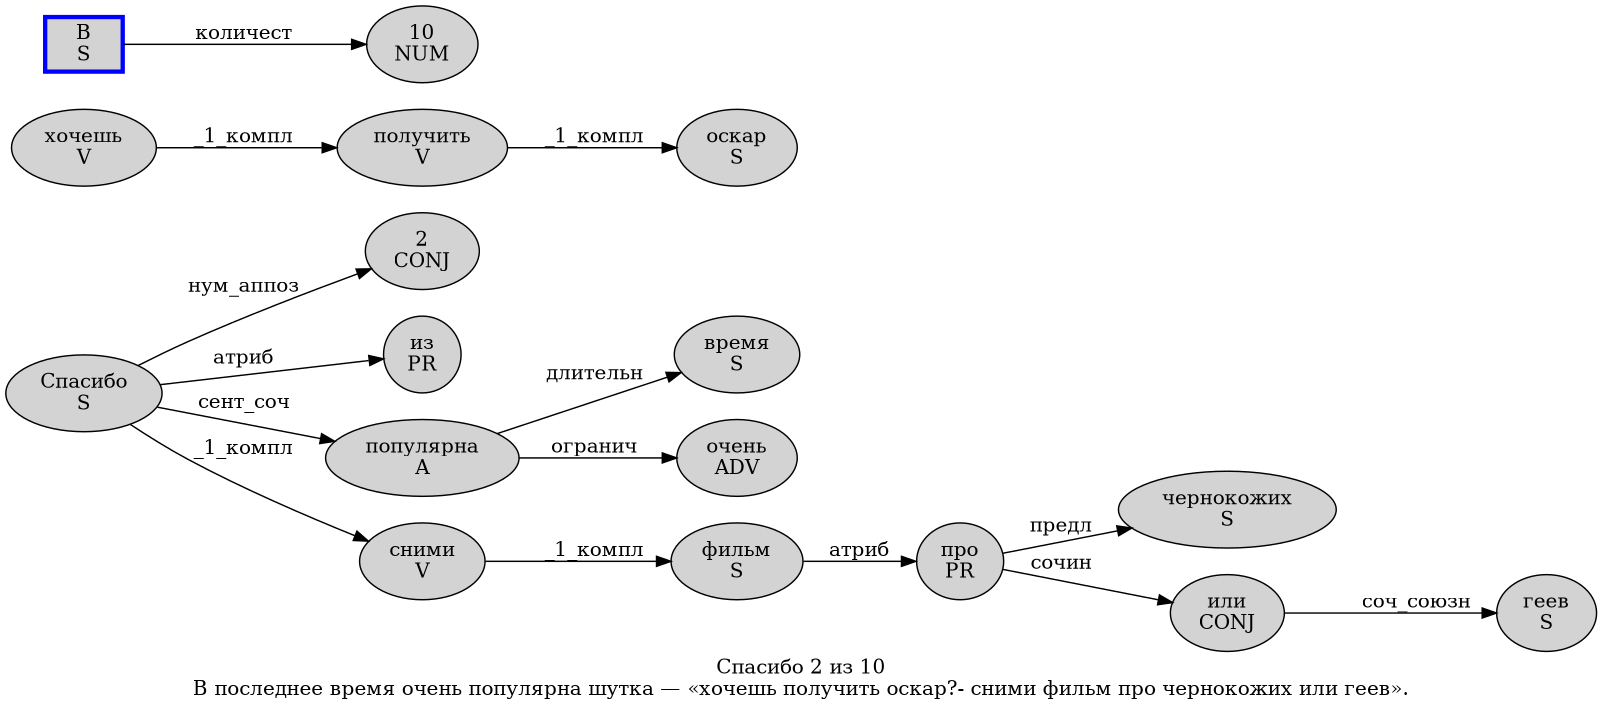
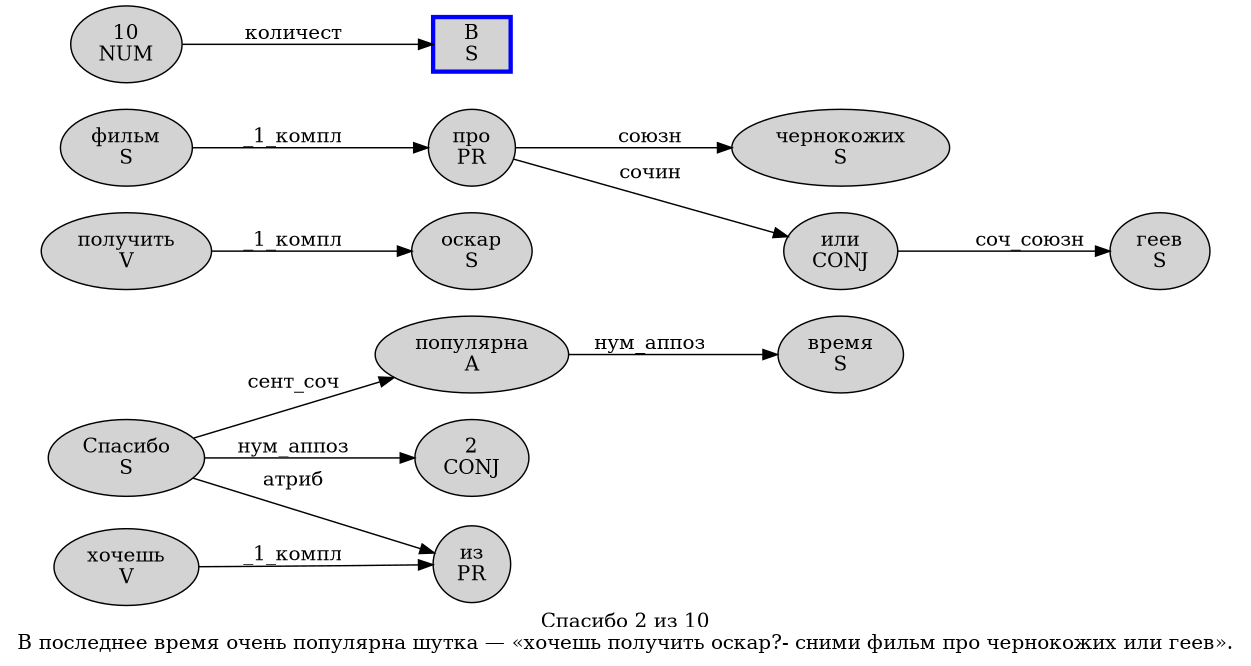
(237, 44) -> (300, 44)
(239, 148) -> (308, 566)
(595, 374) -> (650, 344)
(737, 458) -> none
(1061, 526) -> (650, 137)
(860, 551) -> (294, 137)
(422, 561) -> none
